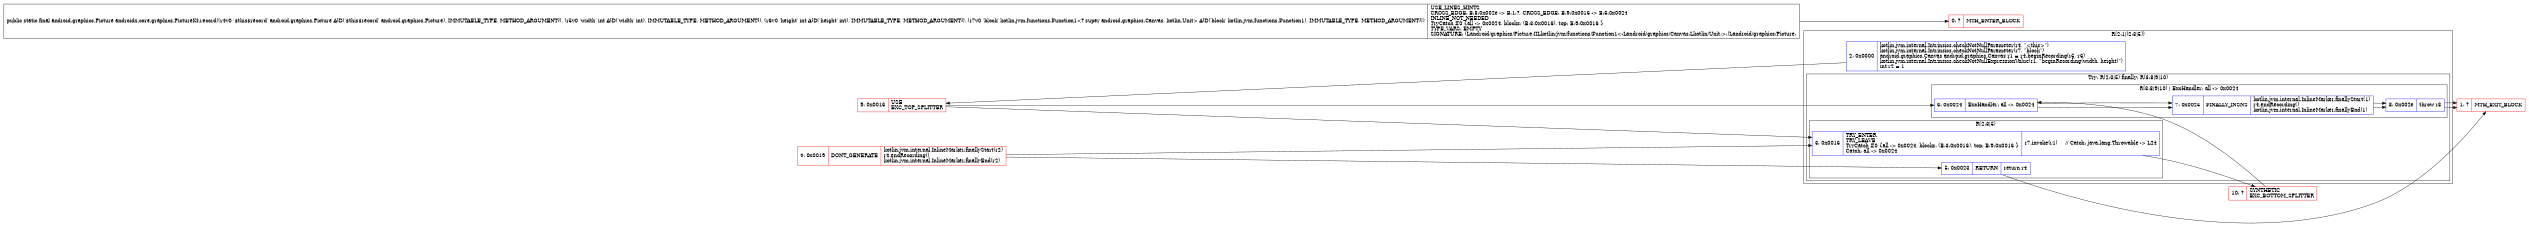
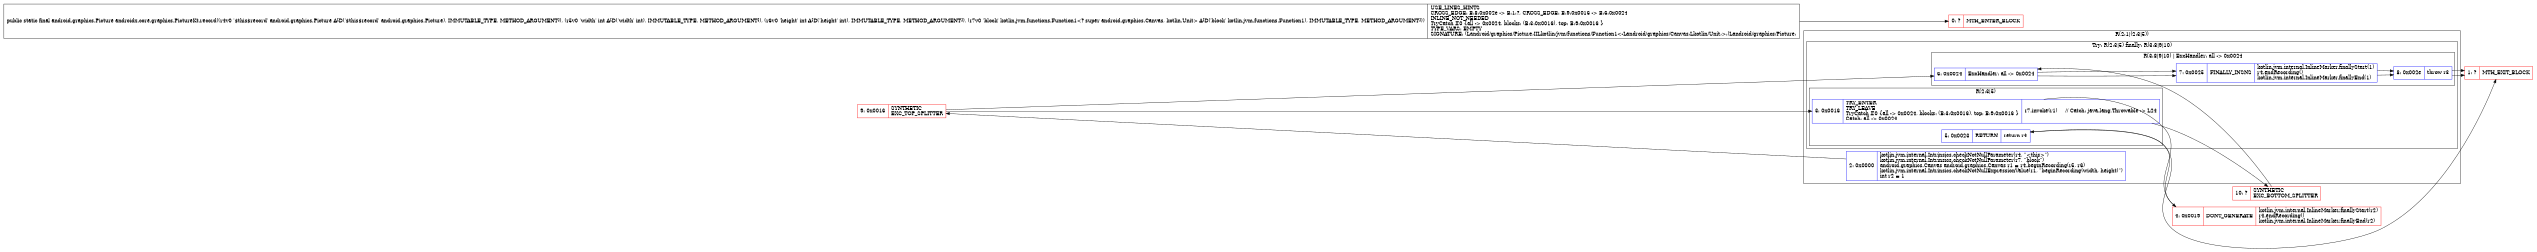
(897, 102) -> (907, 108)
(1407, 150) -> (2146, 114)
